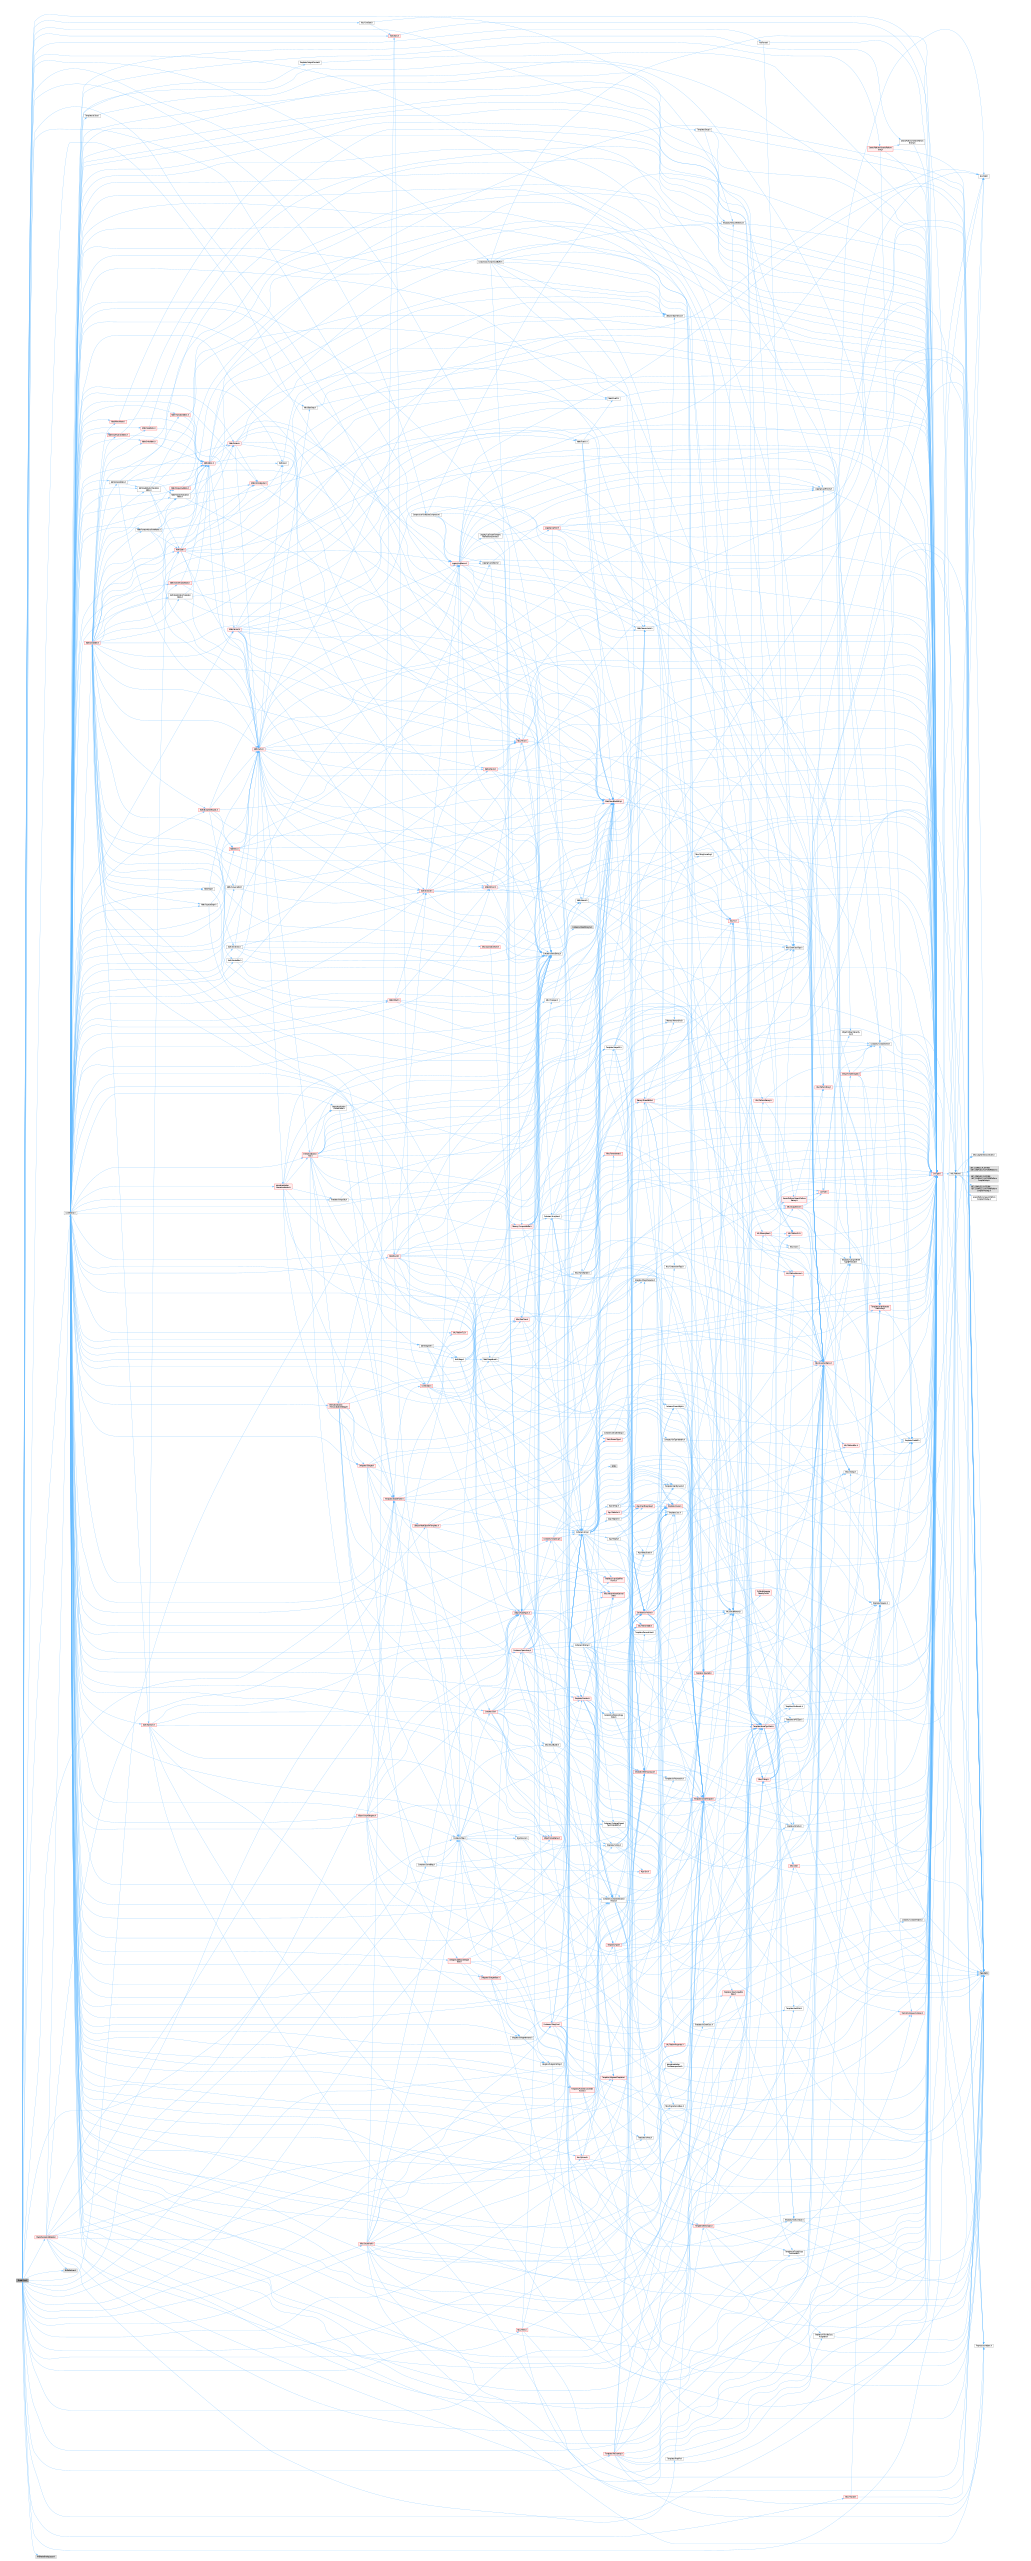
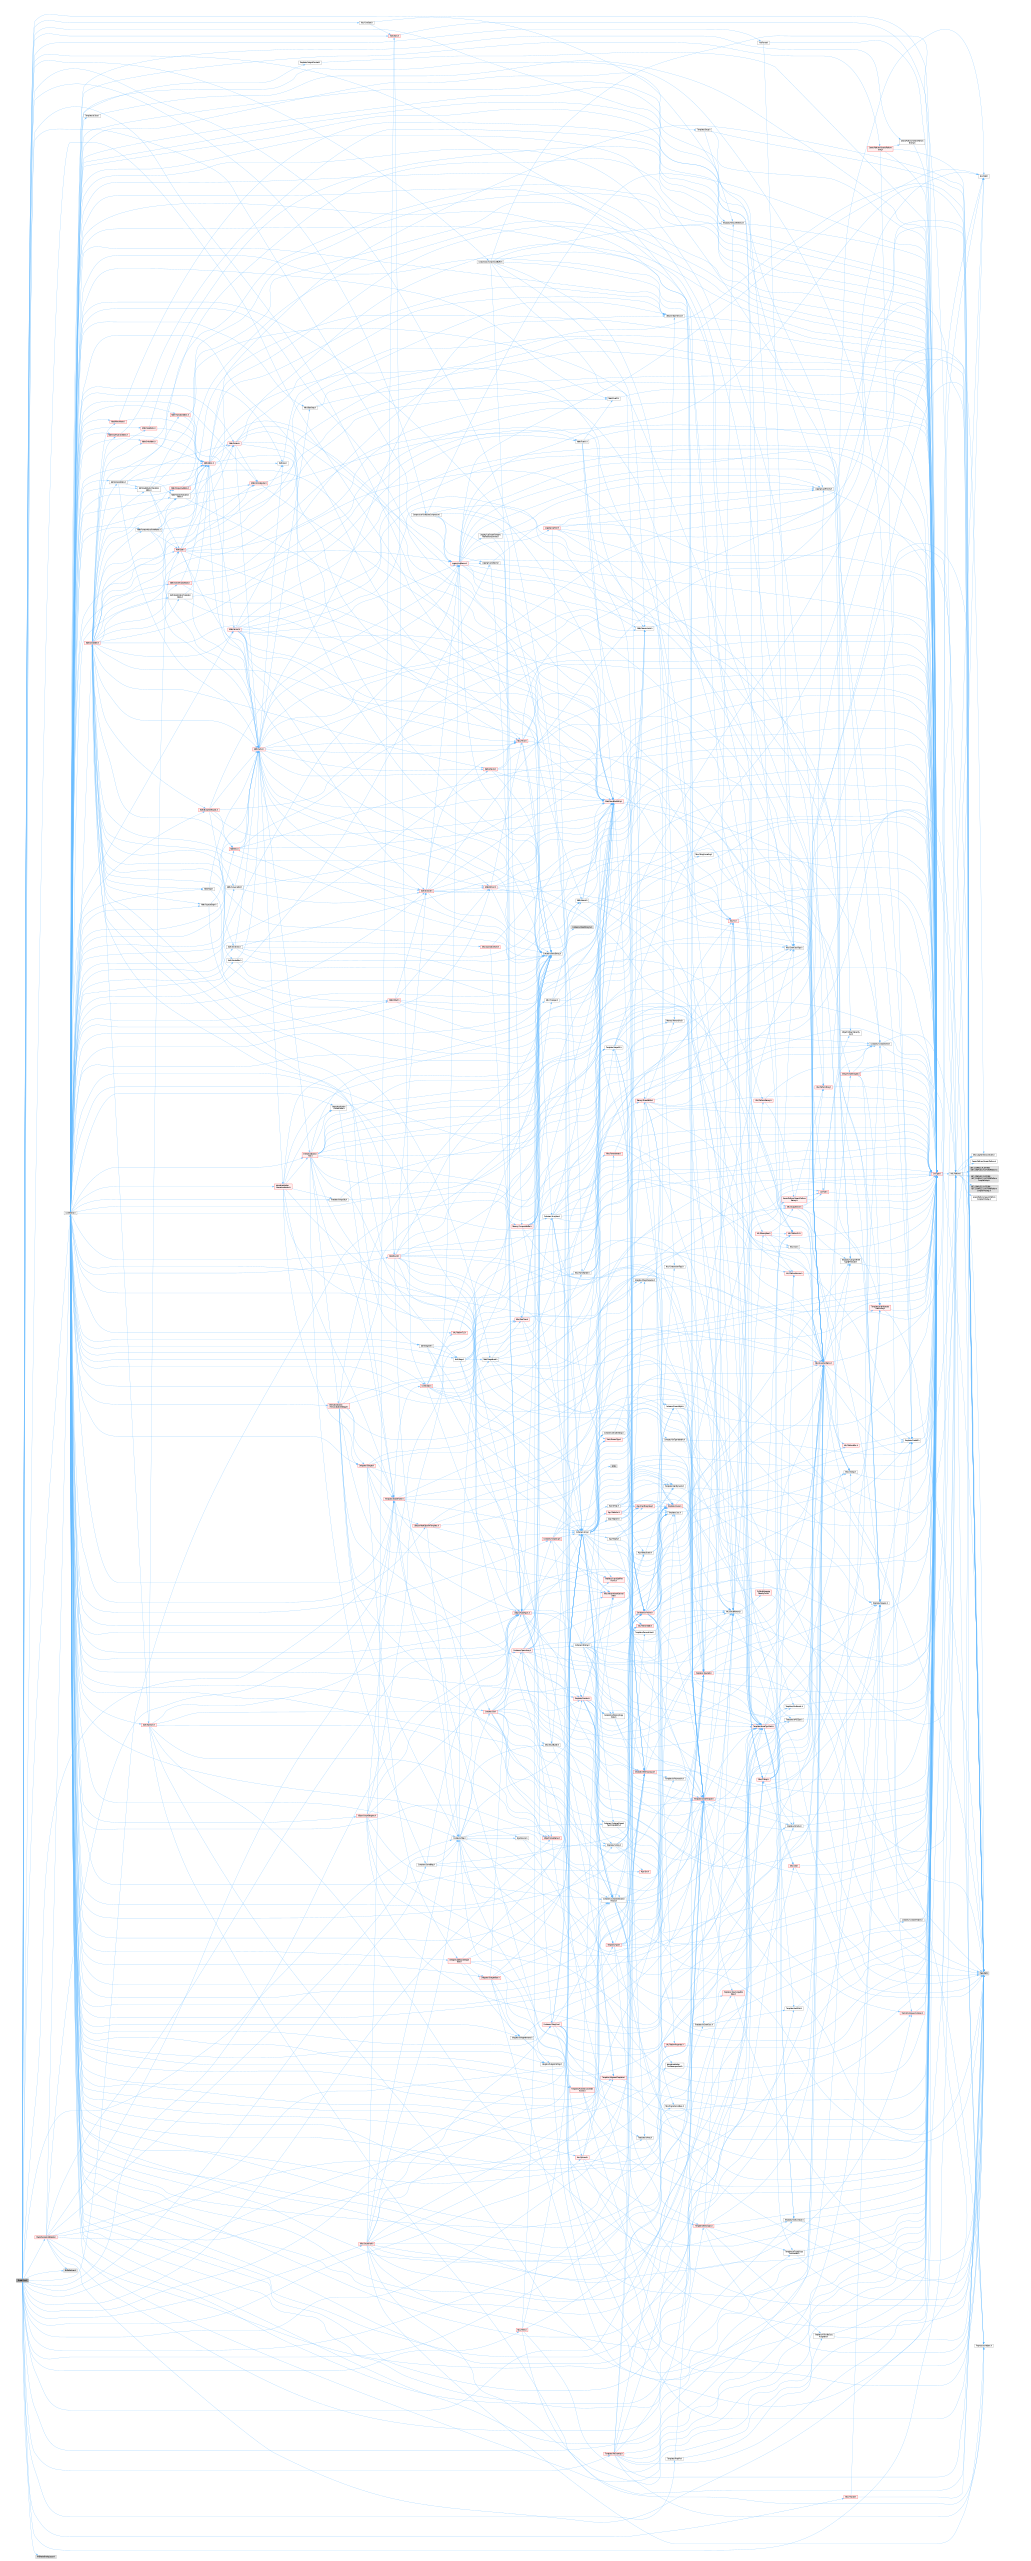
none -> (984, 1162)
